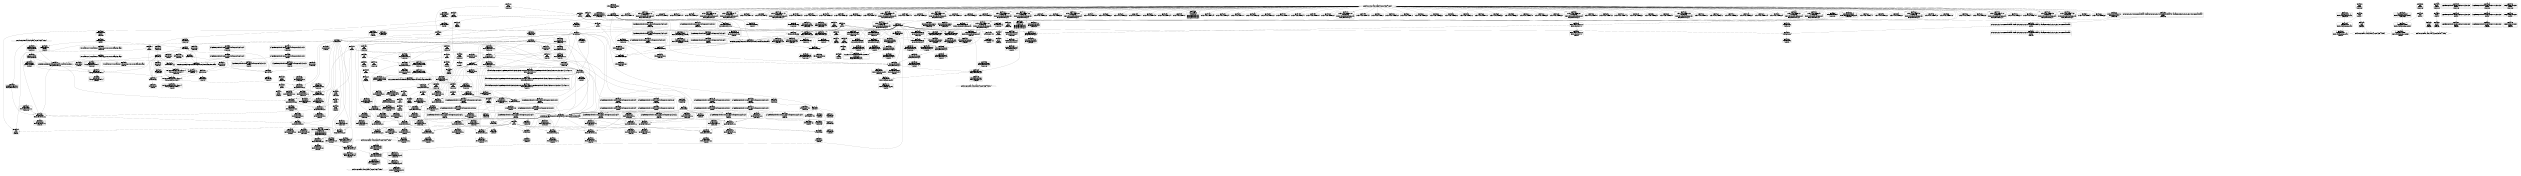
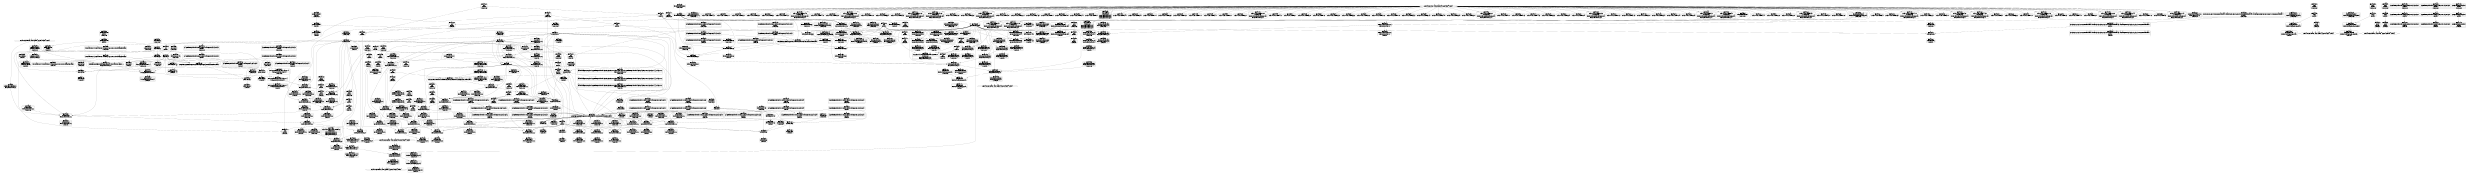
none -> (823, 25)
